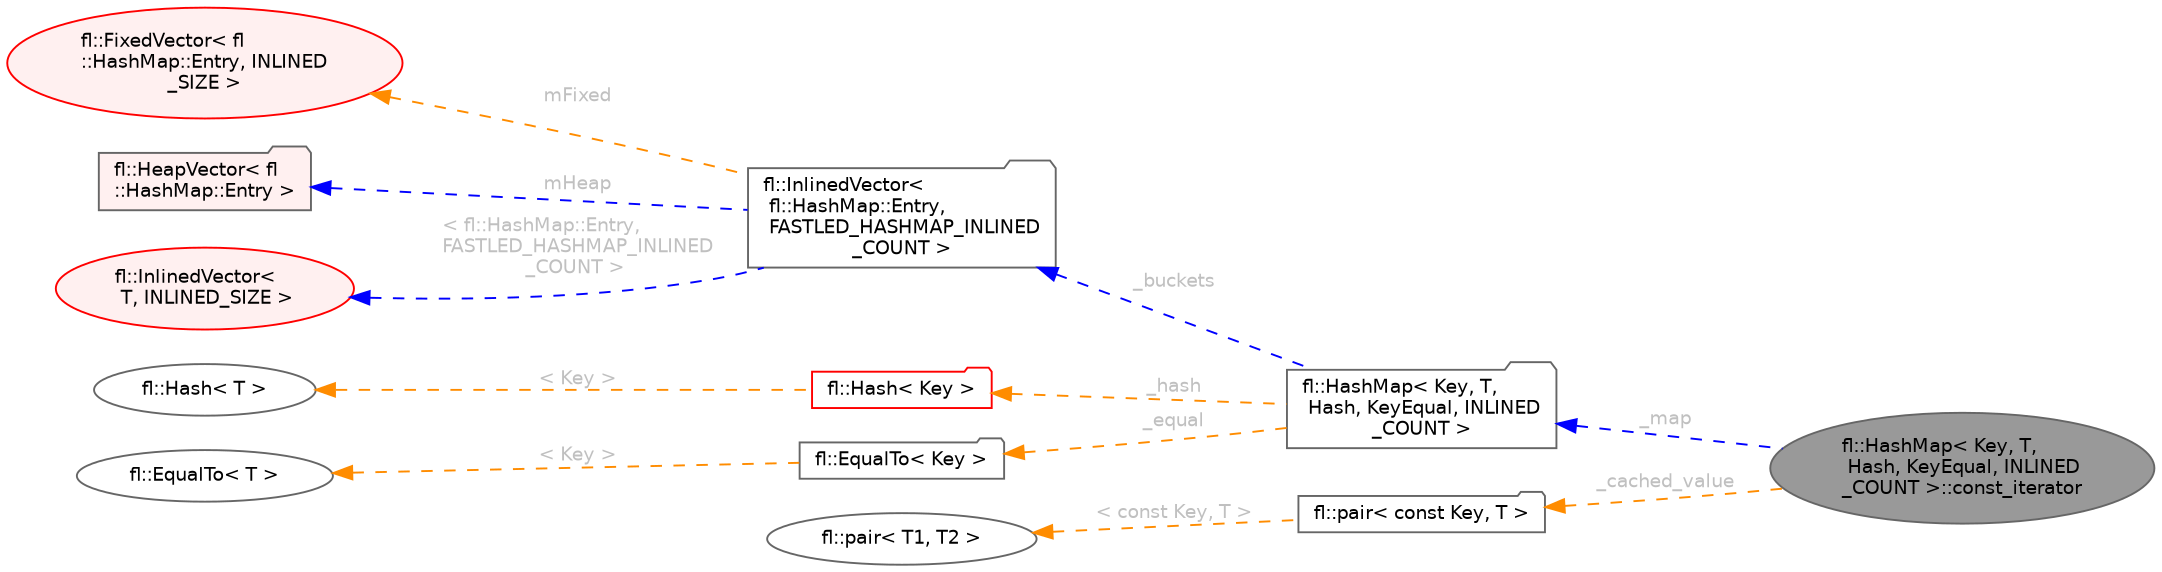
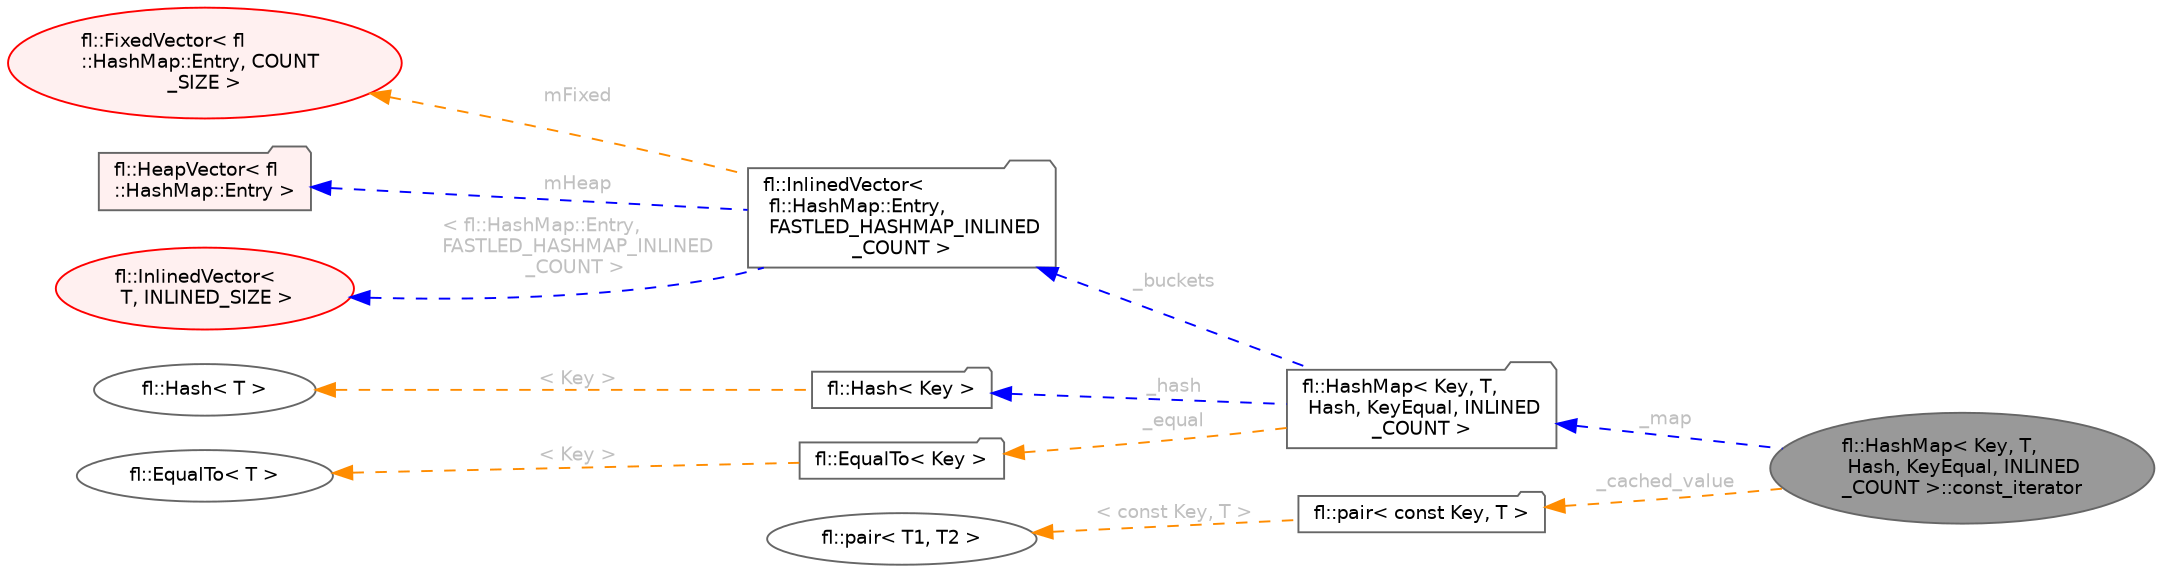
(205, 63) -> (205, 63)
(902, 390) -> (902, 390)
(1149, 399) -> (1149, 399)
